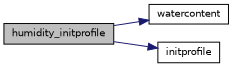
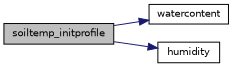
(59, 34) -> (59, 34)
(189, 52) -> (189, 52)
